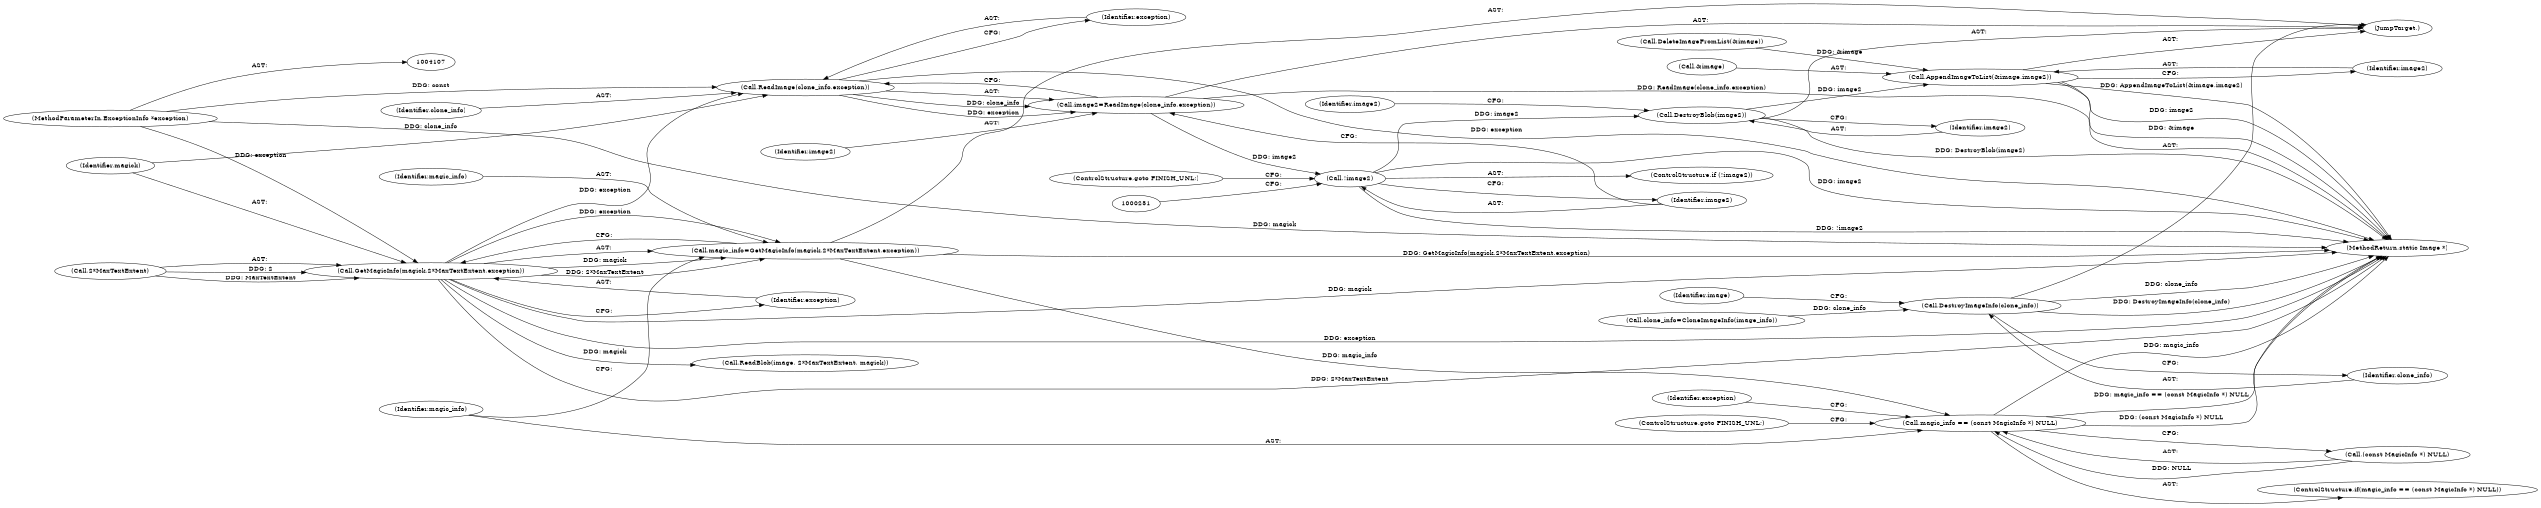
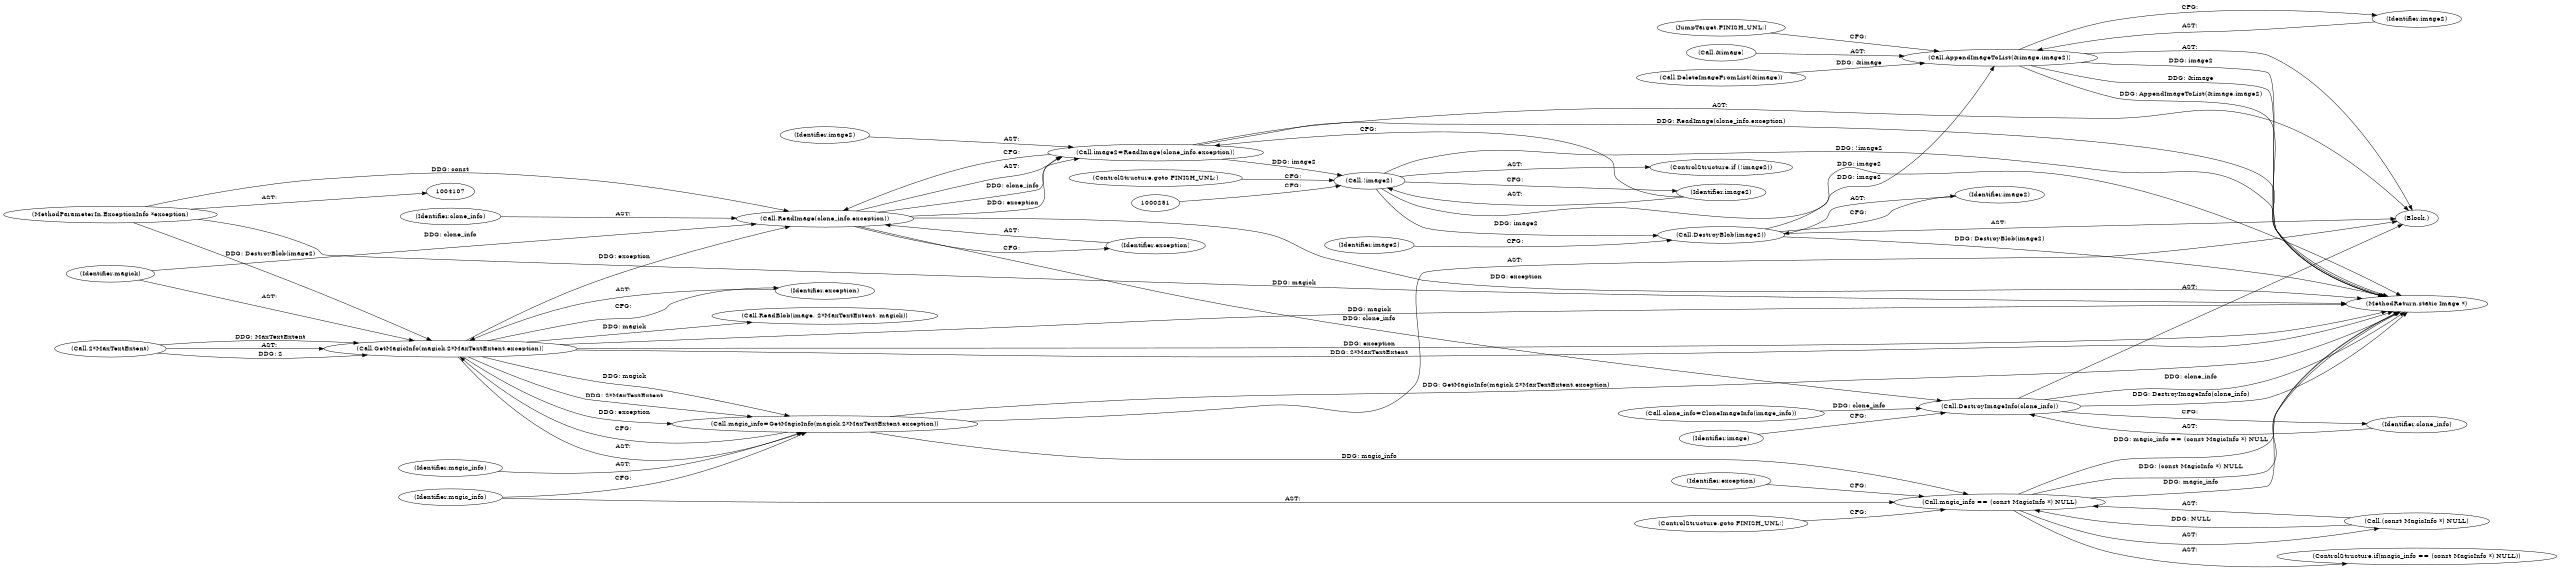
none -> (1721, 28)
(2397, 28) -> (2417, 218)
(261, 155) -> (271, 254)
none -> (1395, 333)
(2172, 433) -> (2191, 535)
